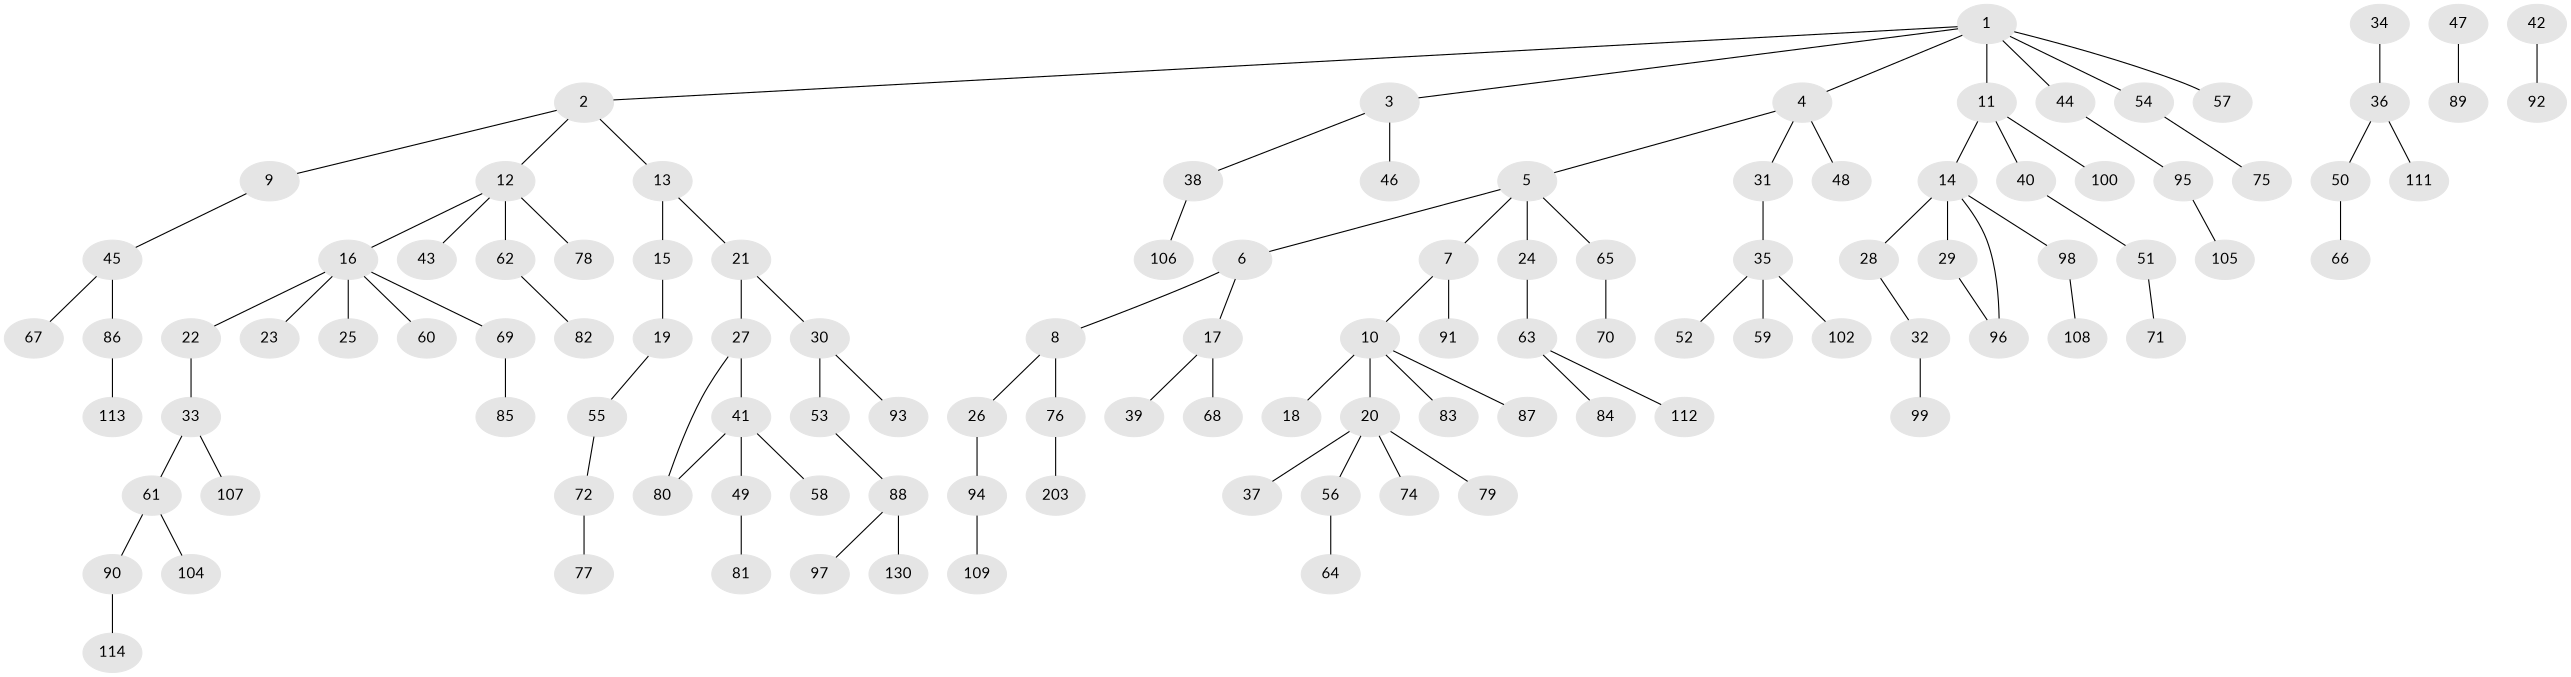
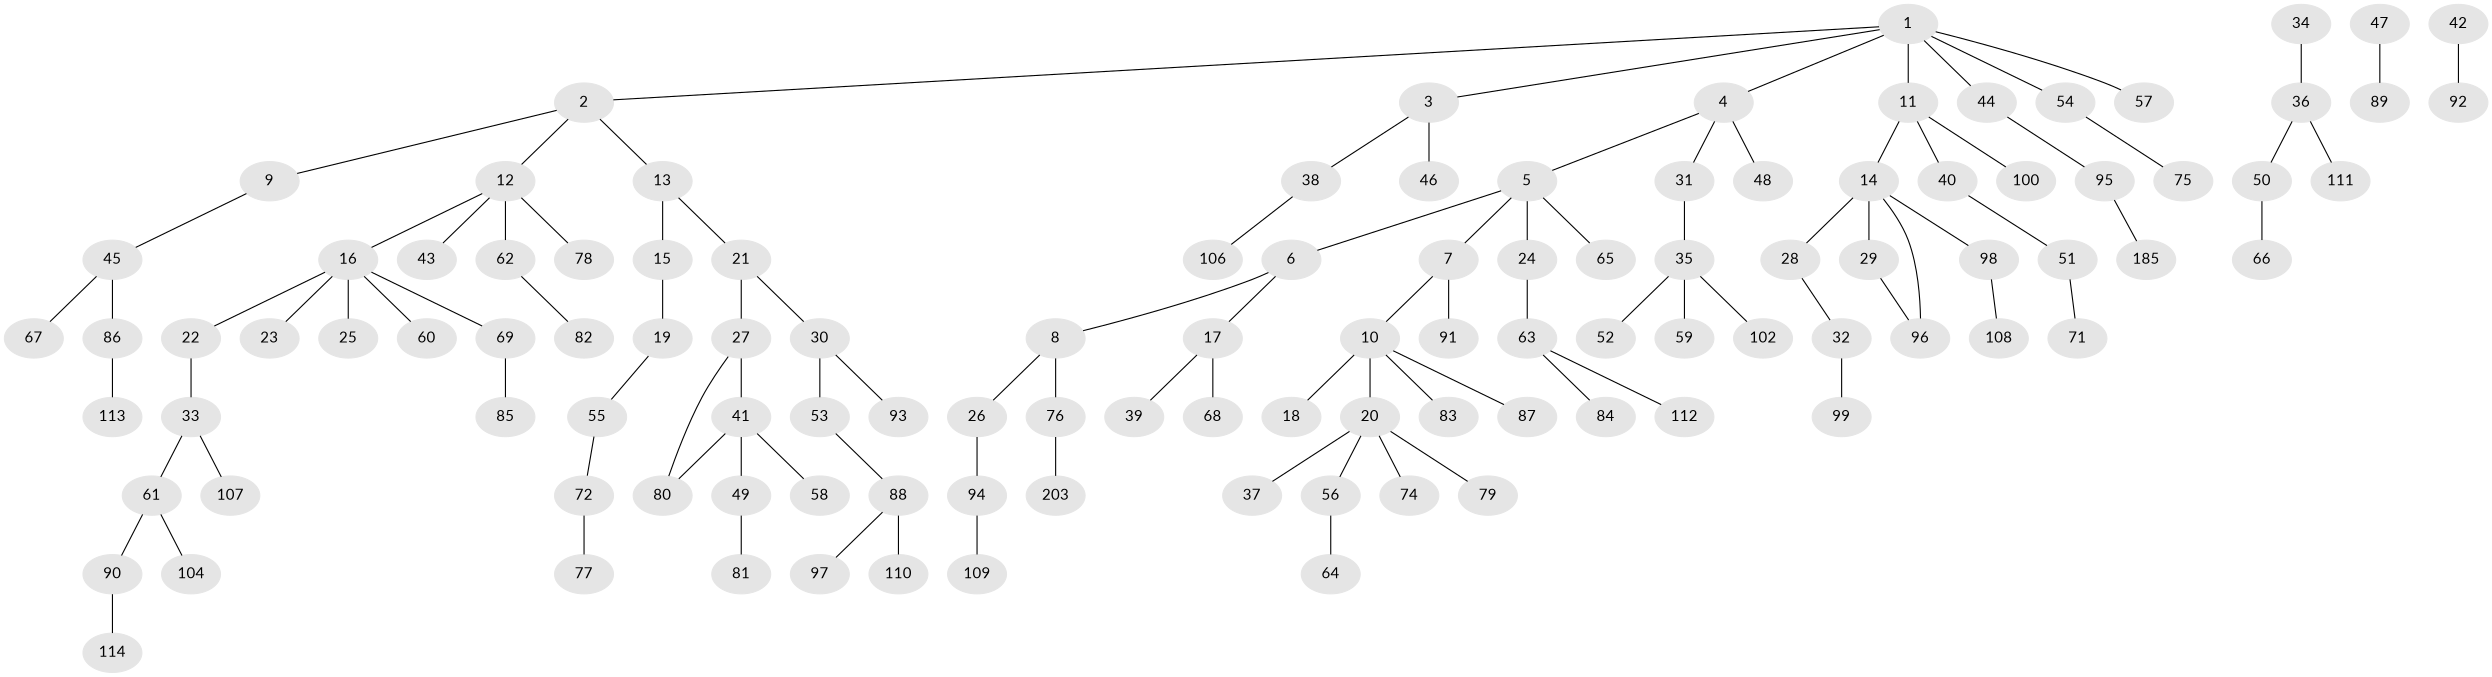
(2225, 260) -> (2146, 260)
(1606, 338) -> none
(898, 574) -> (898, 574)
